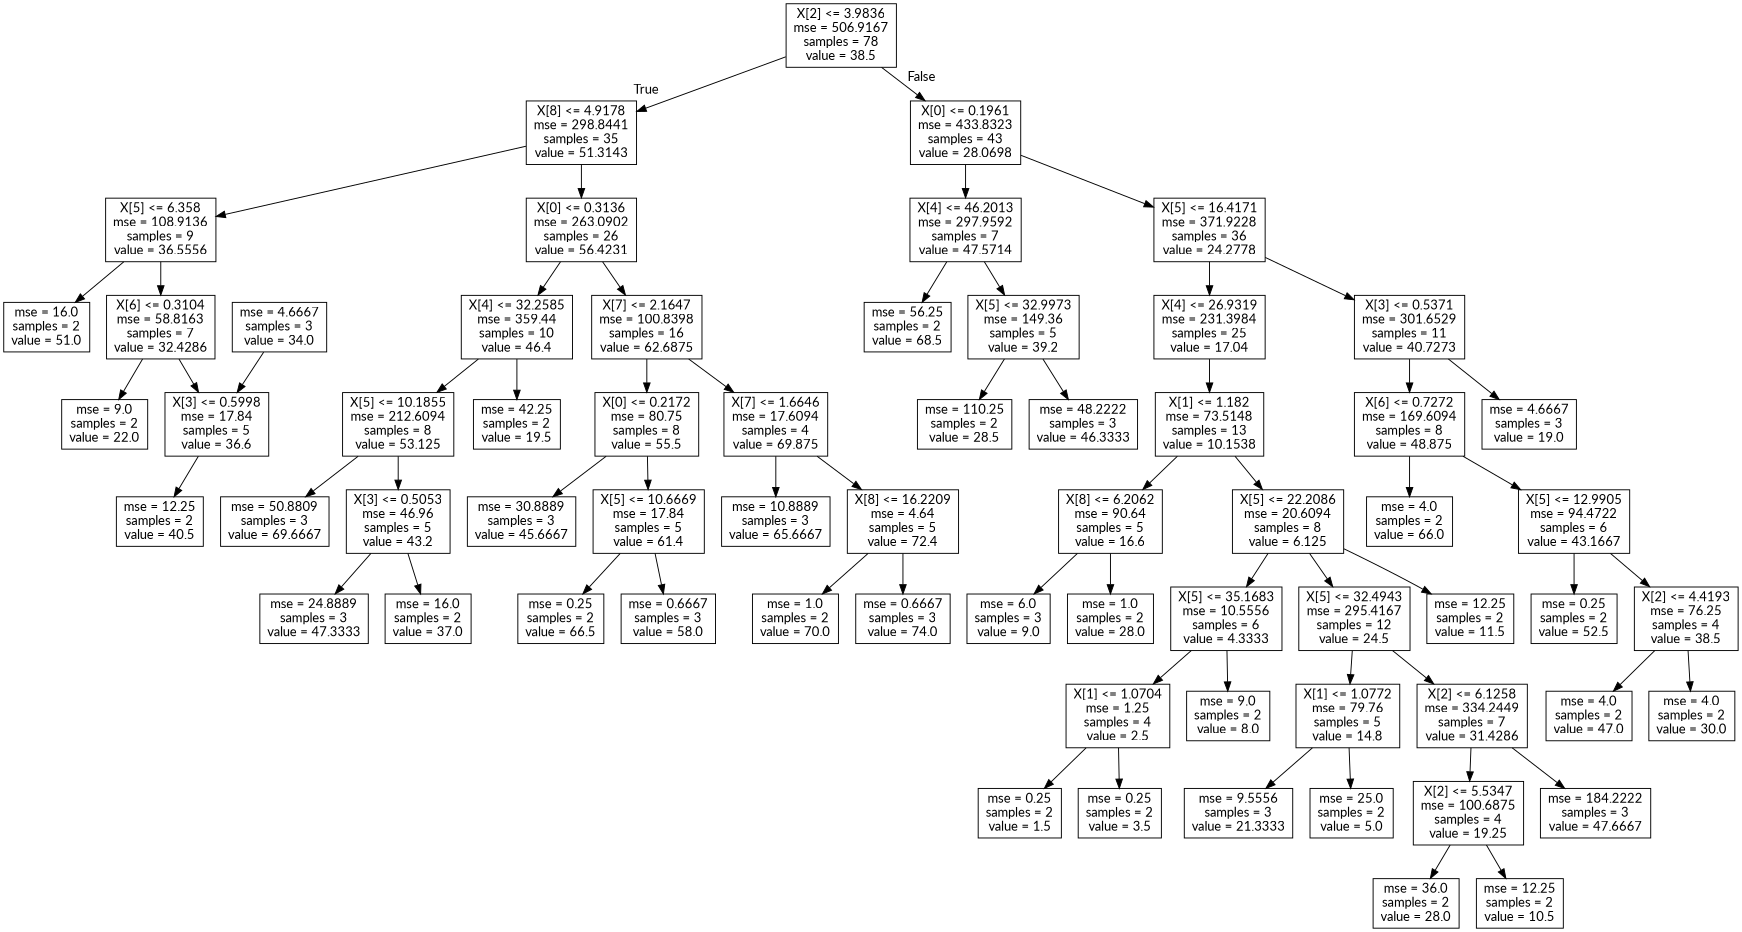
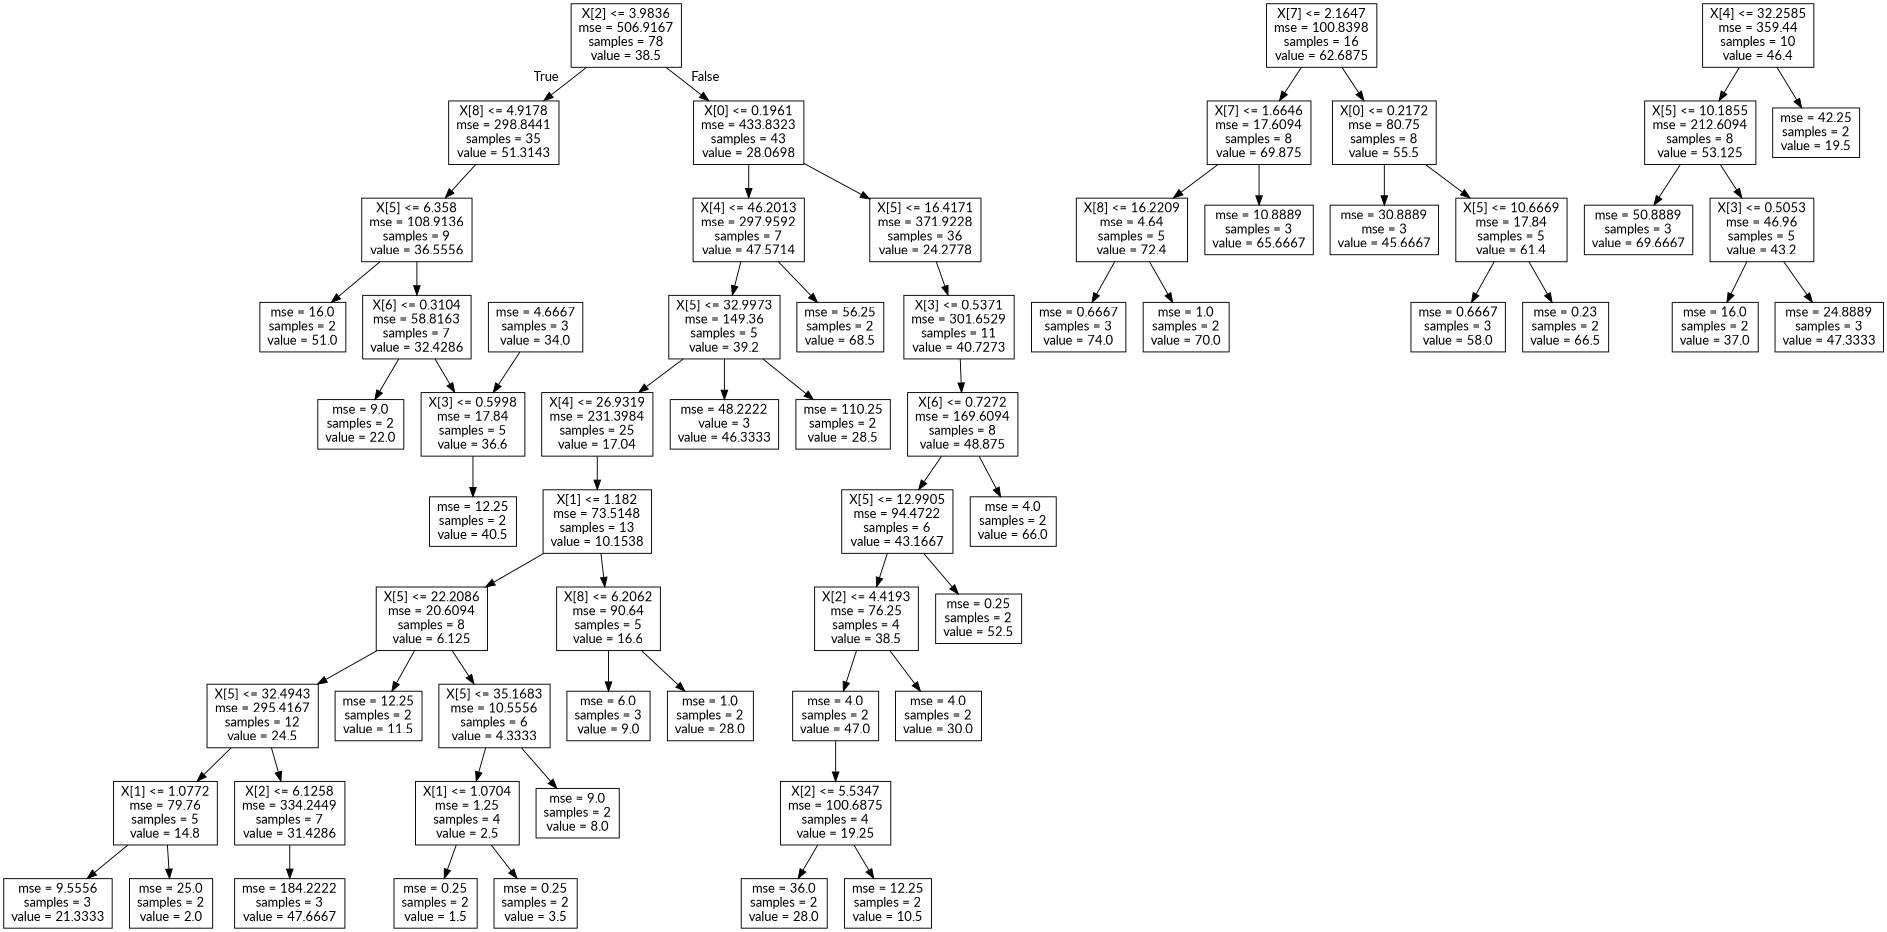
(581, 230) -> none
(1210, 274) -> (665, 373)
(776, 424) -> (1259, 133)
(1083, 424) -> (724, 424)
(1529, 424) -> none
(275, 522) -> (1639, 230)
(522, 522) -> (1384, 230)
(561, 619) -> (1566, 327)
(1470, 760) -> (836, 756)
(1352, 813) -> (171, 903)
